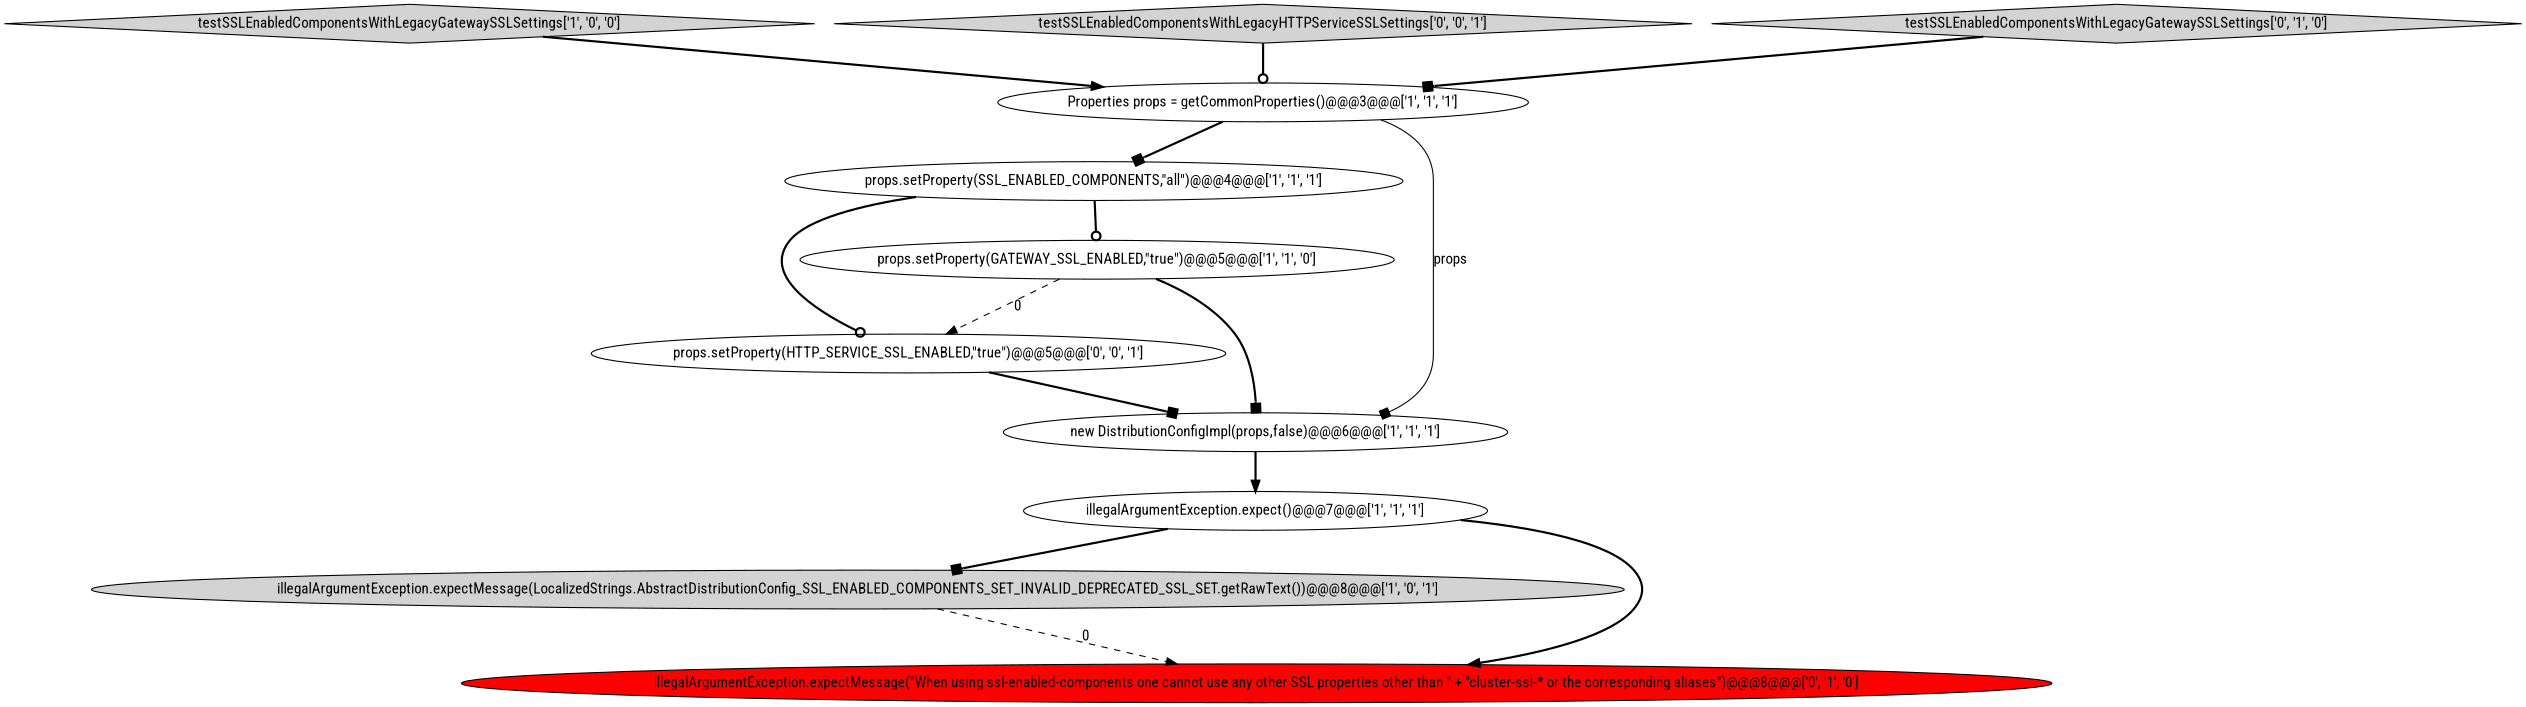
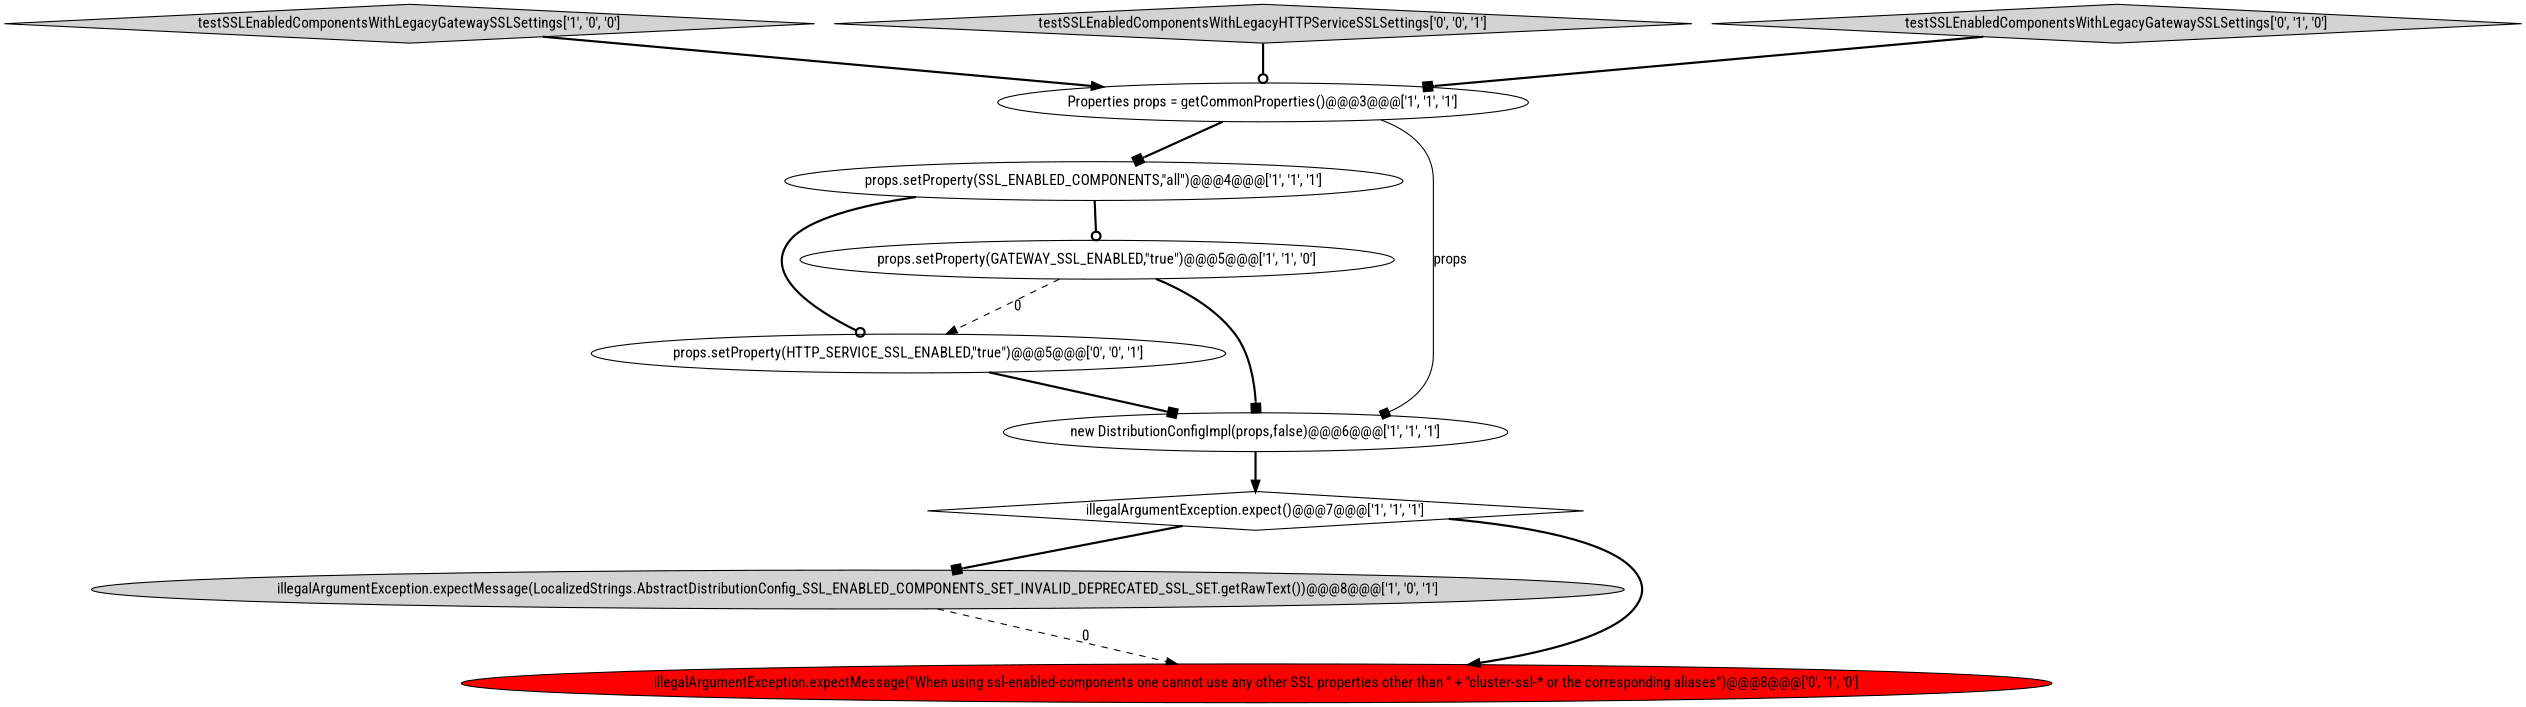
(1256, 511) -> (1256, 511)
